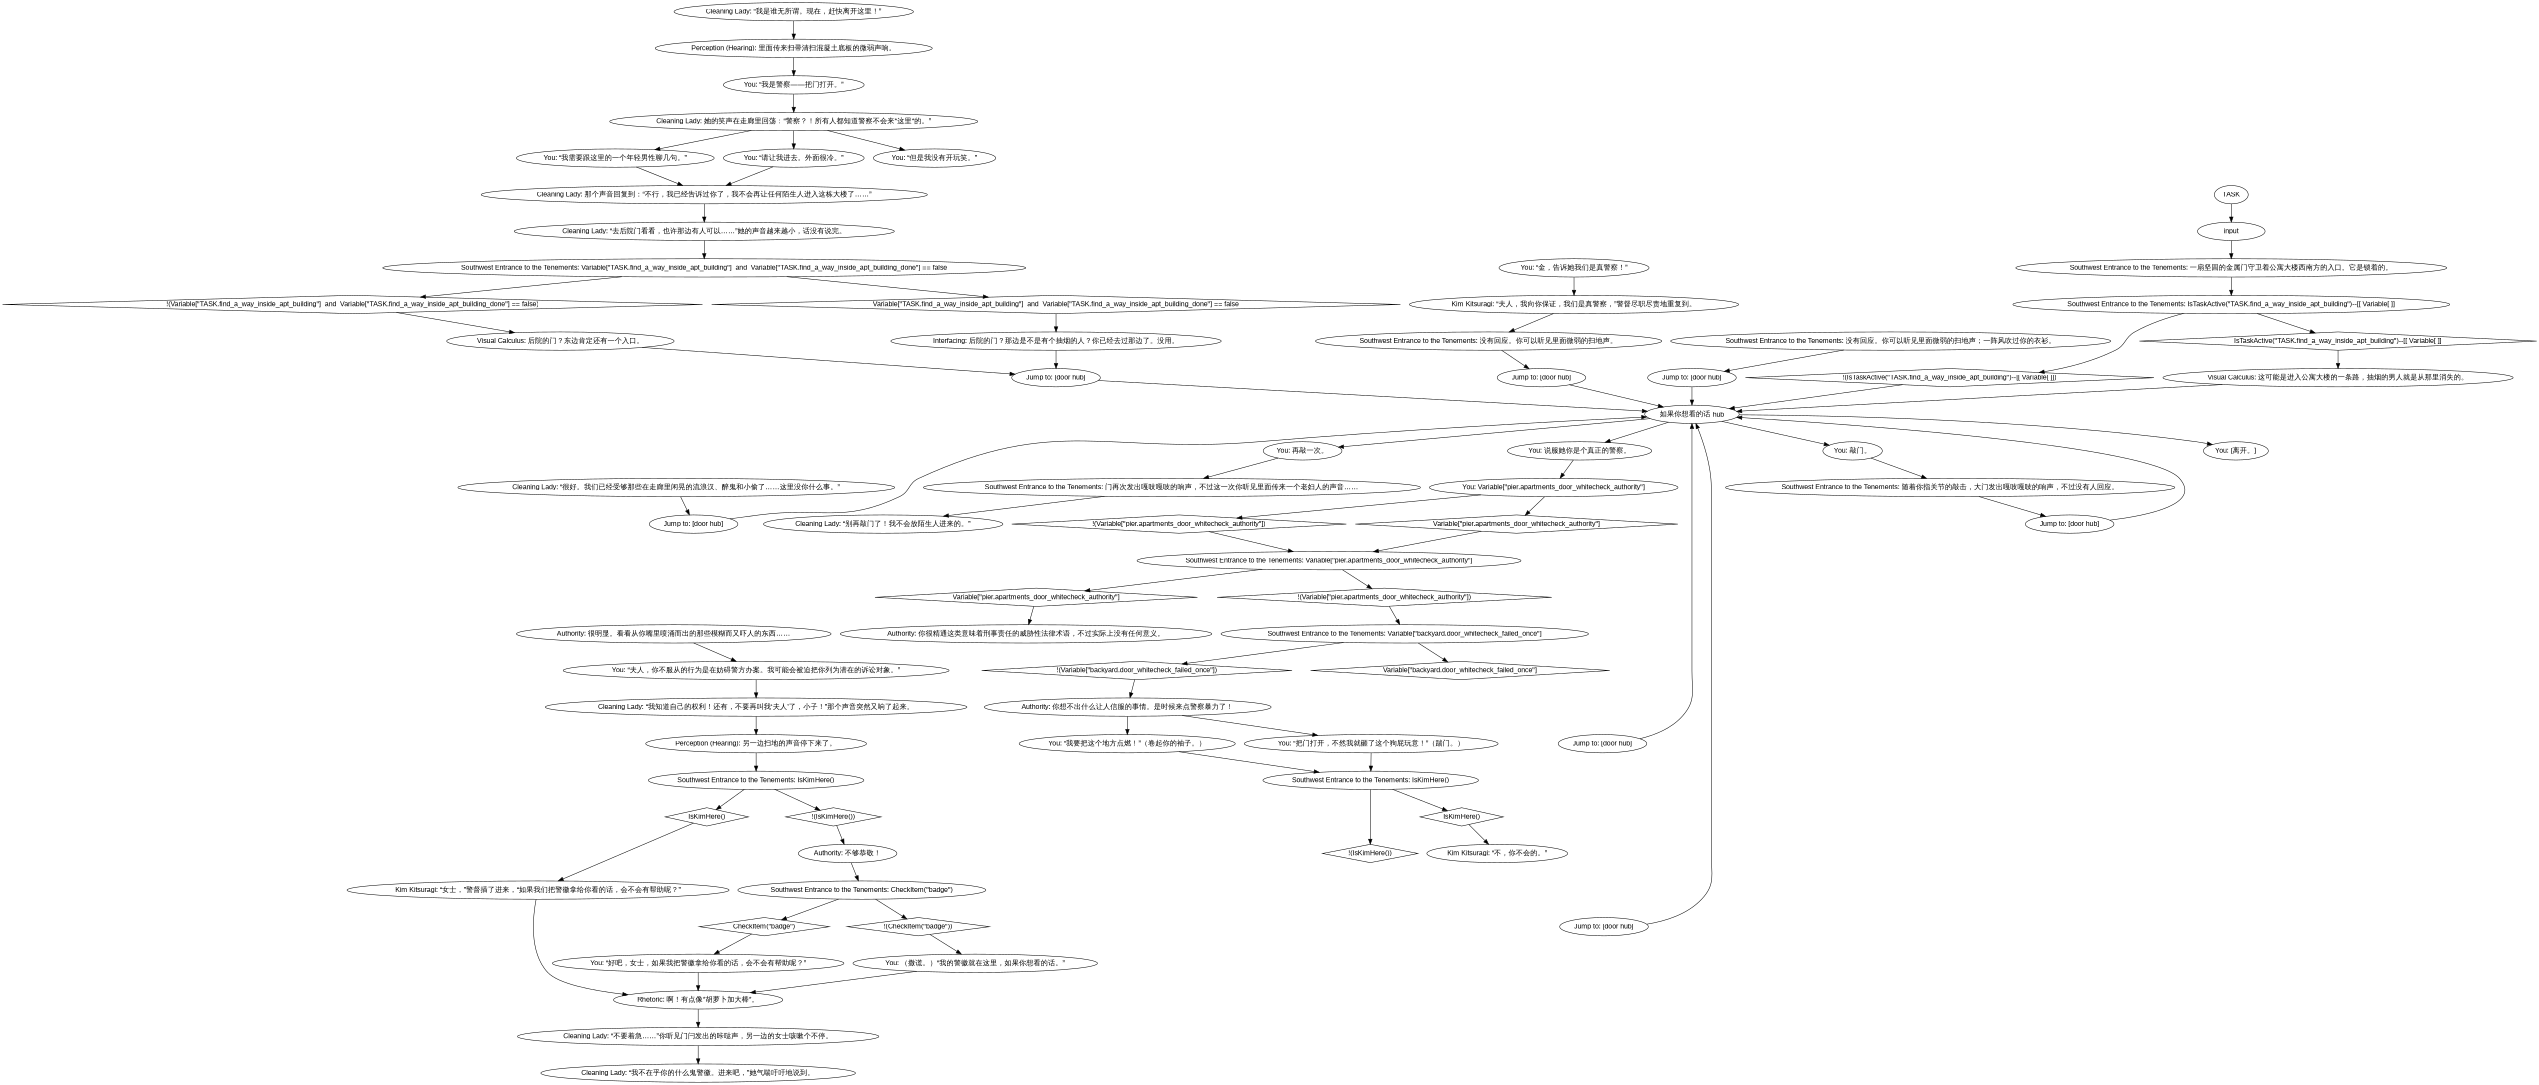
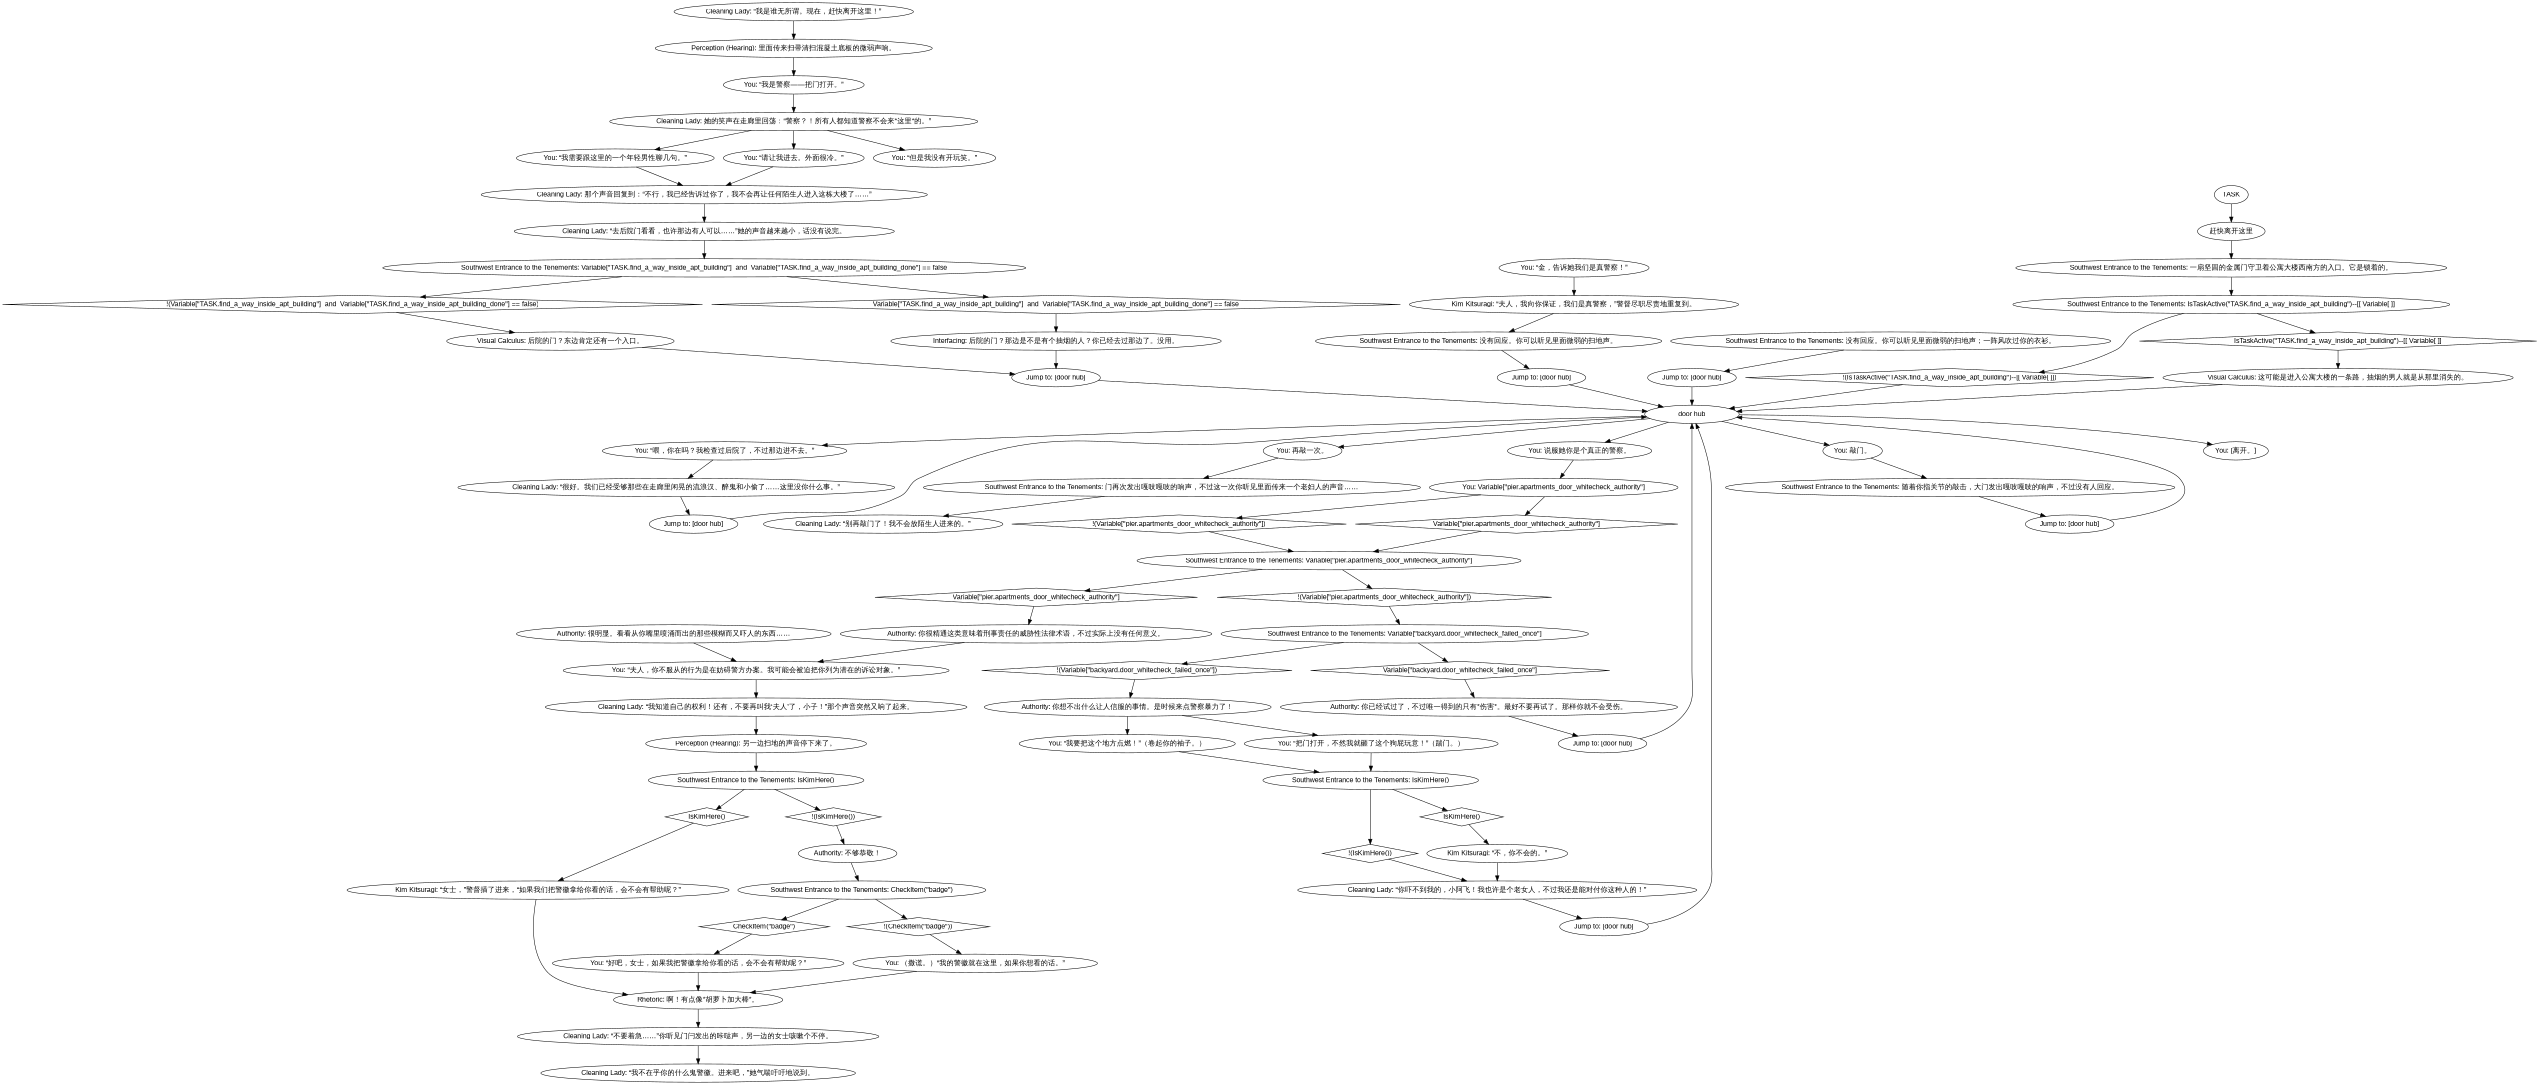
(2231, 231) -> (2231, 231)
(1692, 414) -> (1692, 414)
none -> (725, 451)
none -> (894, 652)
none -> (1479, 707)
none -> (1497, 890)
